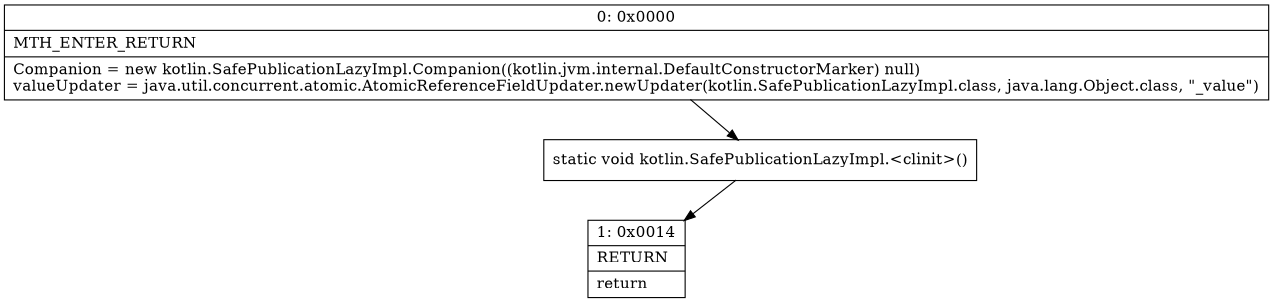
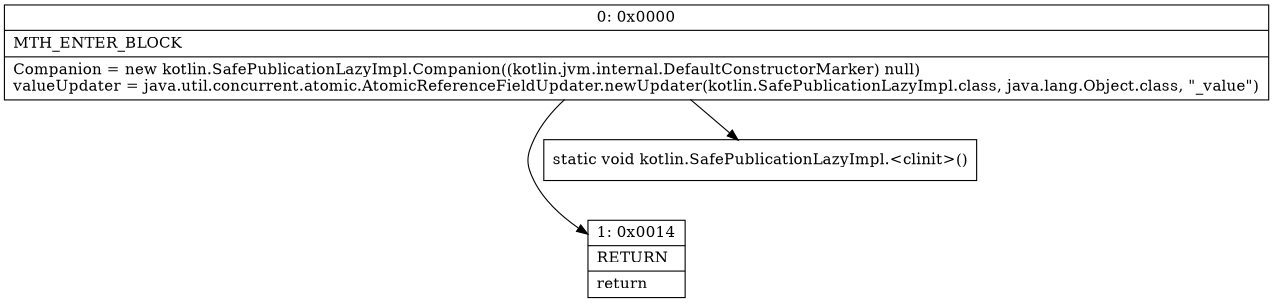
(105, 43) -> (98, 43)
(715, 197) -> (529, 167)
